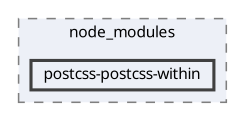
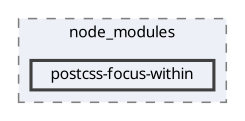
(122, 75) -> (122, 75)
